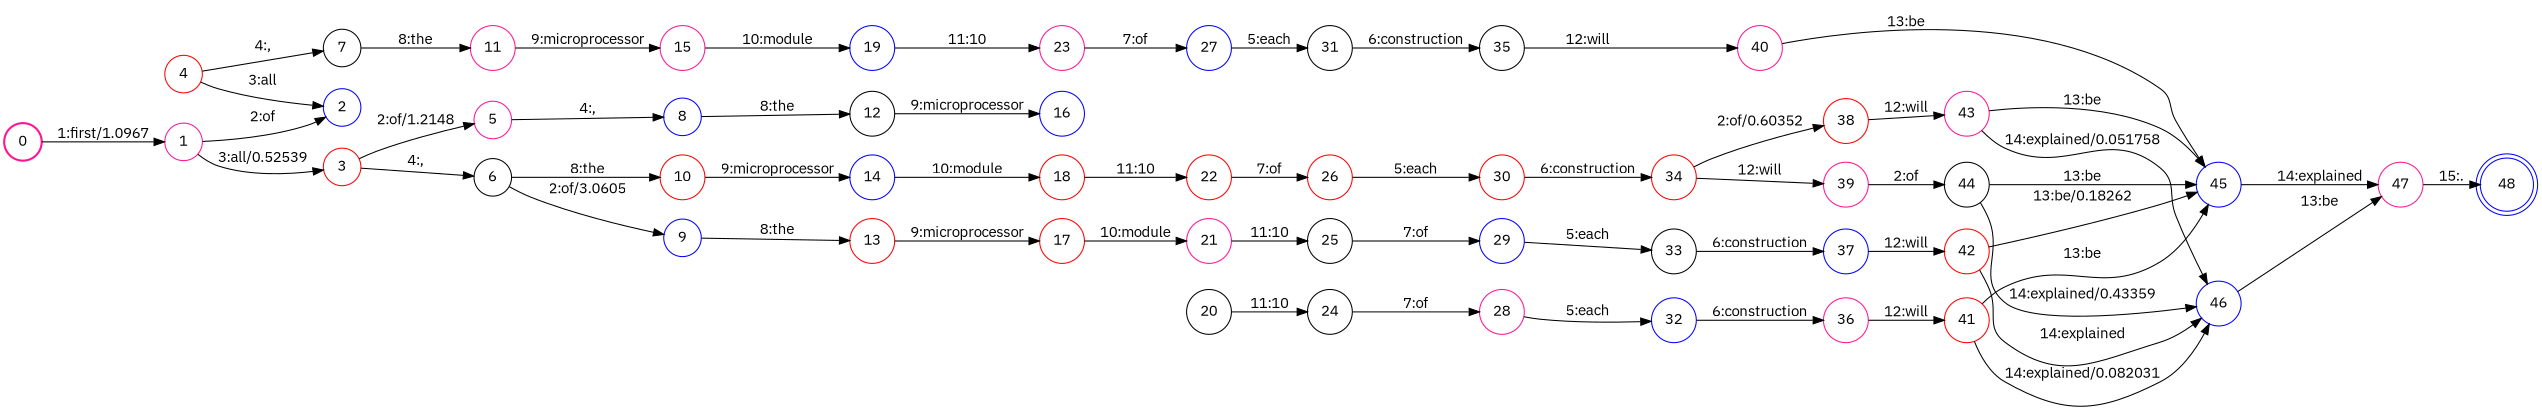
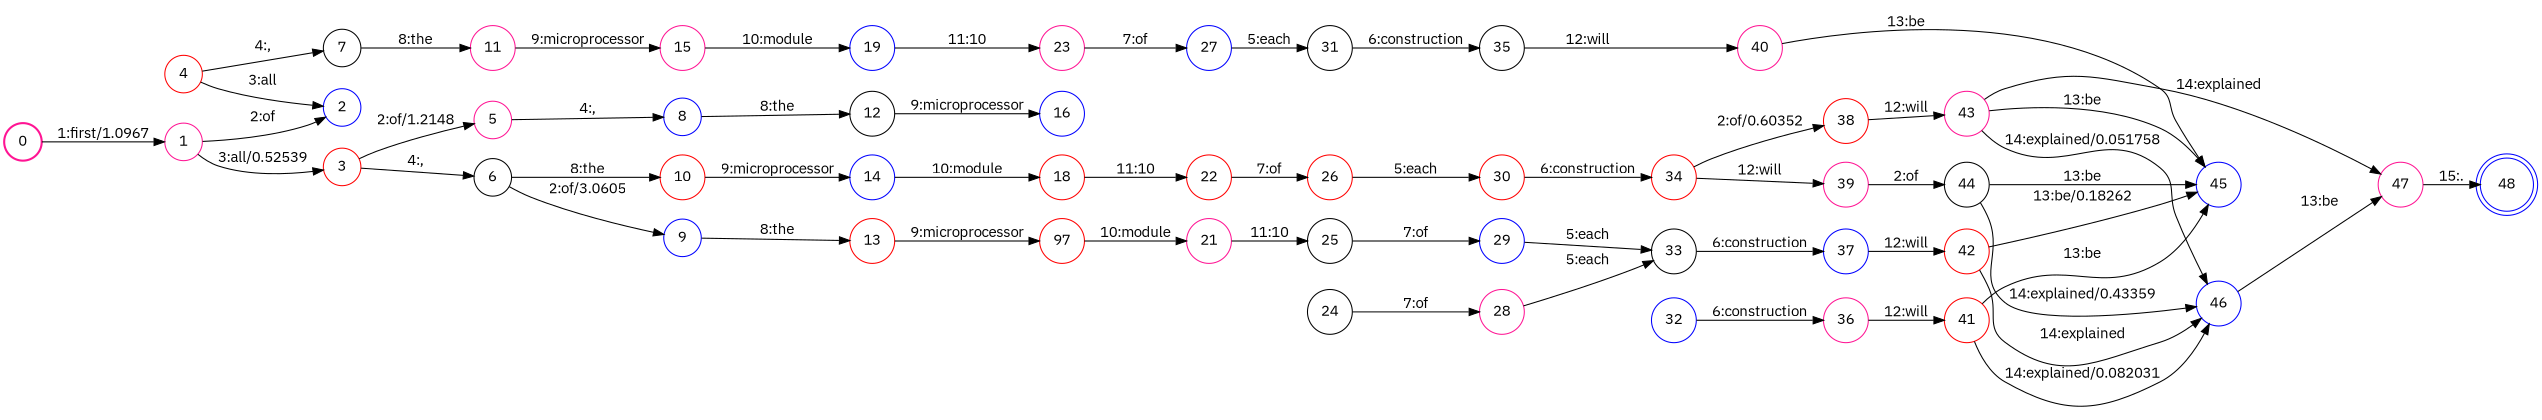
(2304, 185) -> (2183, 94)
(1062, 241) -> (1062, 241)
(1209, 312) -> none
(1582, 322) -> (1584, 287)
